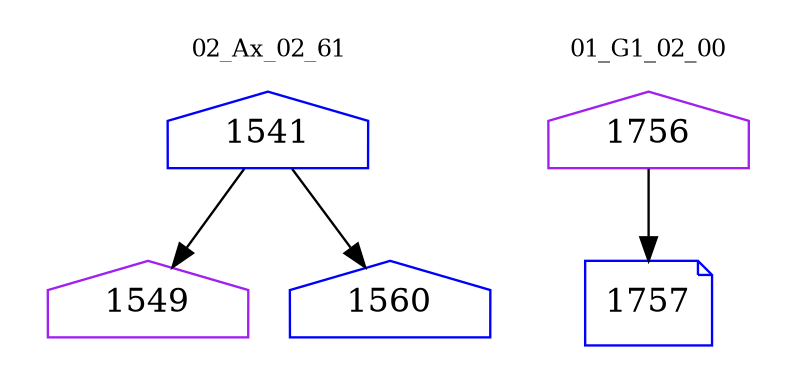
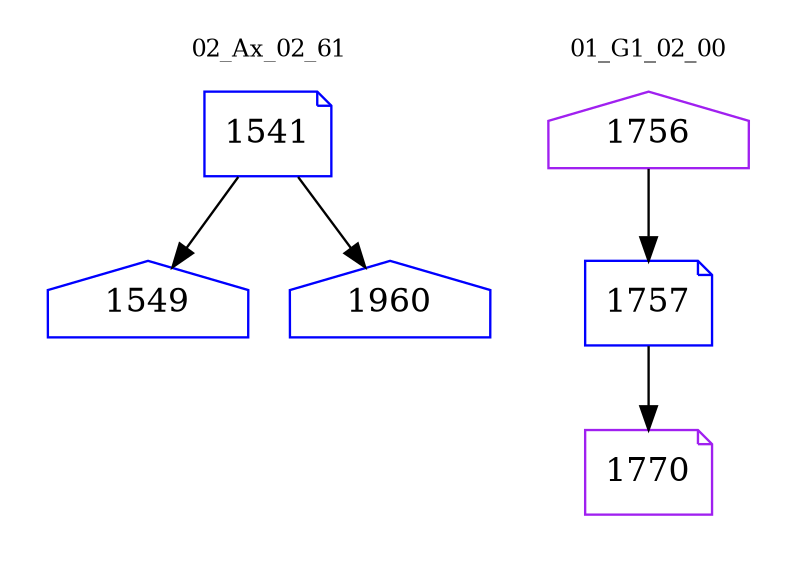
(268, 134) -> (268, 134)
(148, 303) -> (148, 303)
(390, 303) -> (390, 303)
none -> (649, 472)
